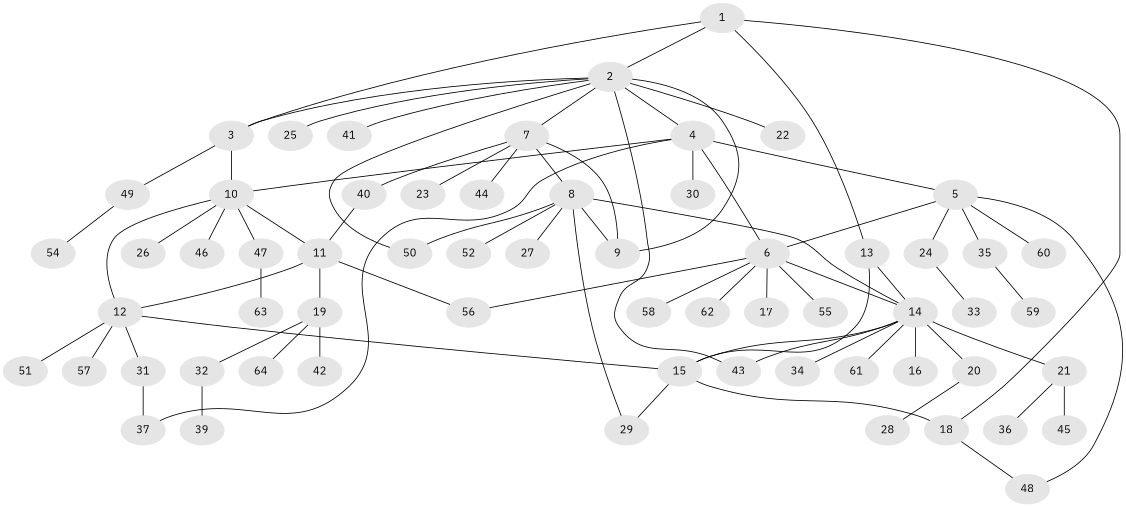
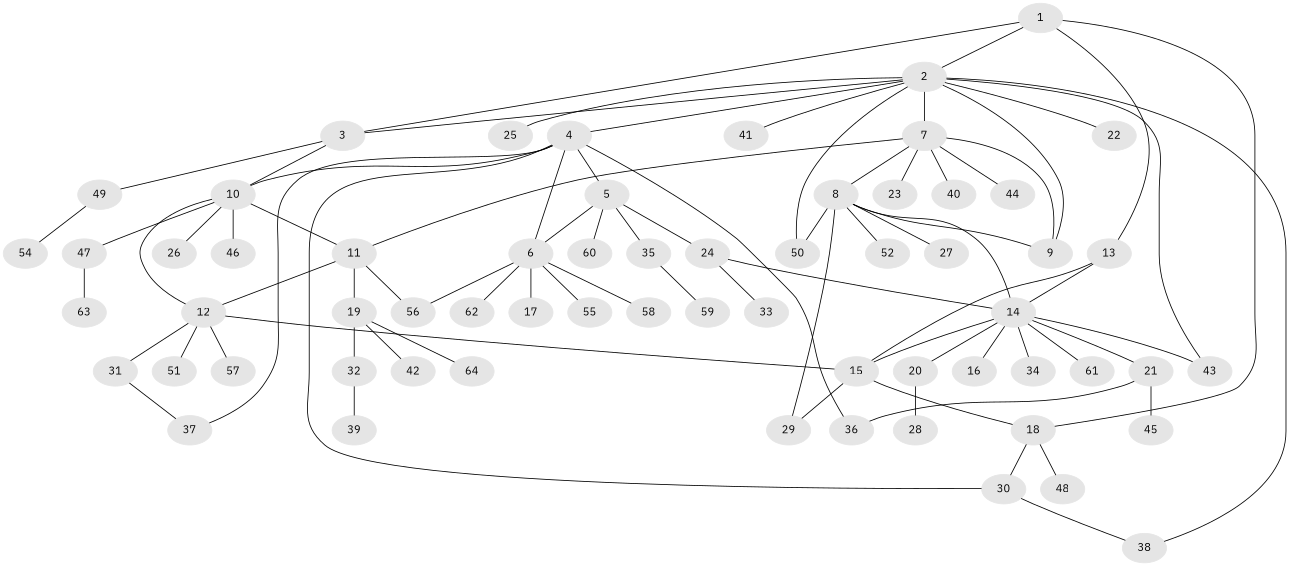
(341, 226) -> (646, 168)
none -> (750, 251)
(841, 283) -> (860, 286)
(1118, 315) -> none
none -> (1018, 460)
none -> (1144, 548)
